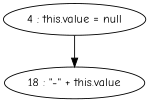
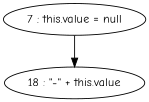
(75, 19) -> (75, 19)
